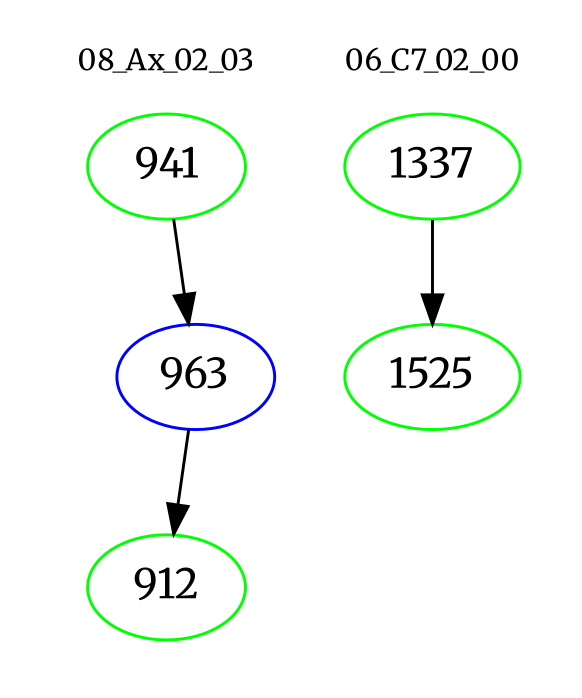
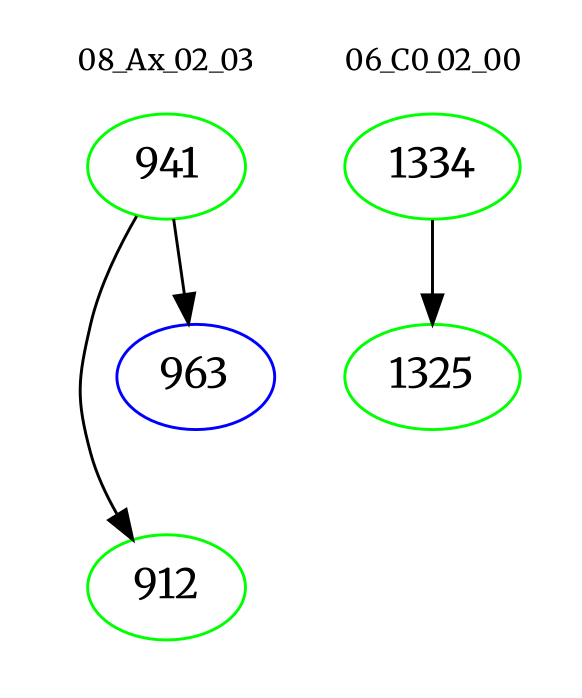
(434, 63) -> (434, 63)
(432, 167) -> (432, 167)
(432, 377) -> (432, 377)
(183, 467) -> (83, 363)
